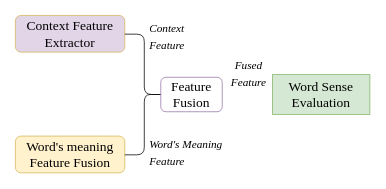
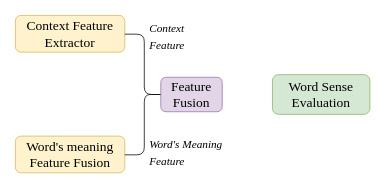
(70, 34) -> (70, 34)
(248, 73) -> none
(192, 95) -> (192, 95)
(321, 95) -> (321, 95)
